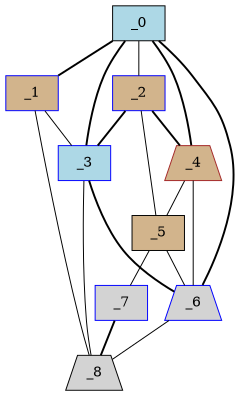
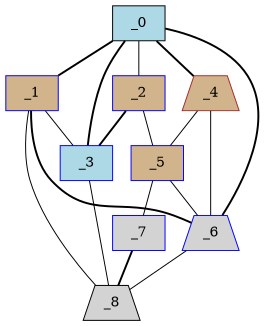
(166, 128) -> none
(158, 233) -> (157, 163)
(120, 246) -> (82, 201)
